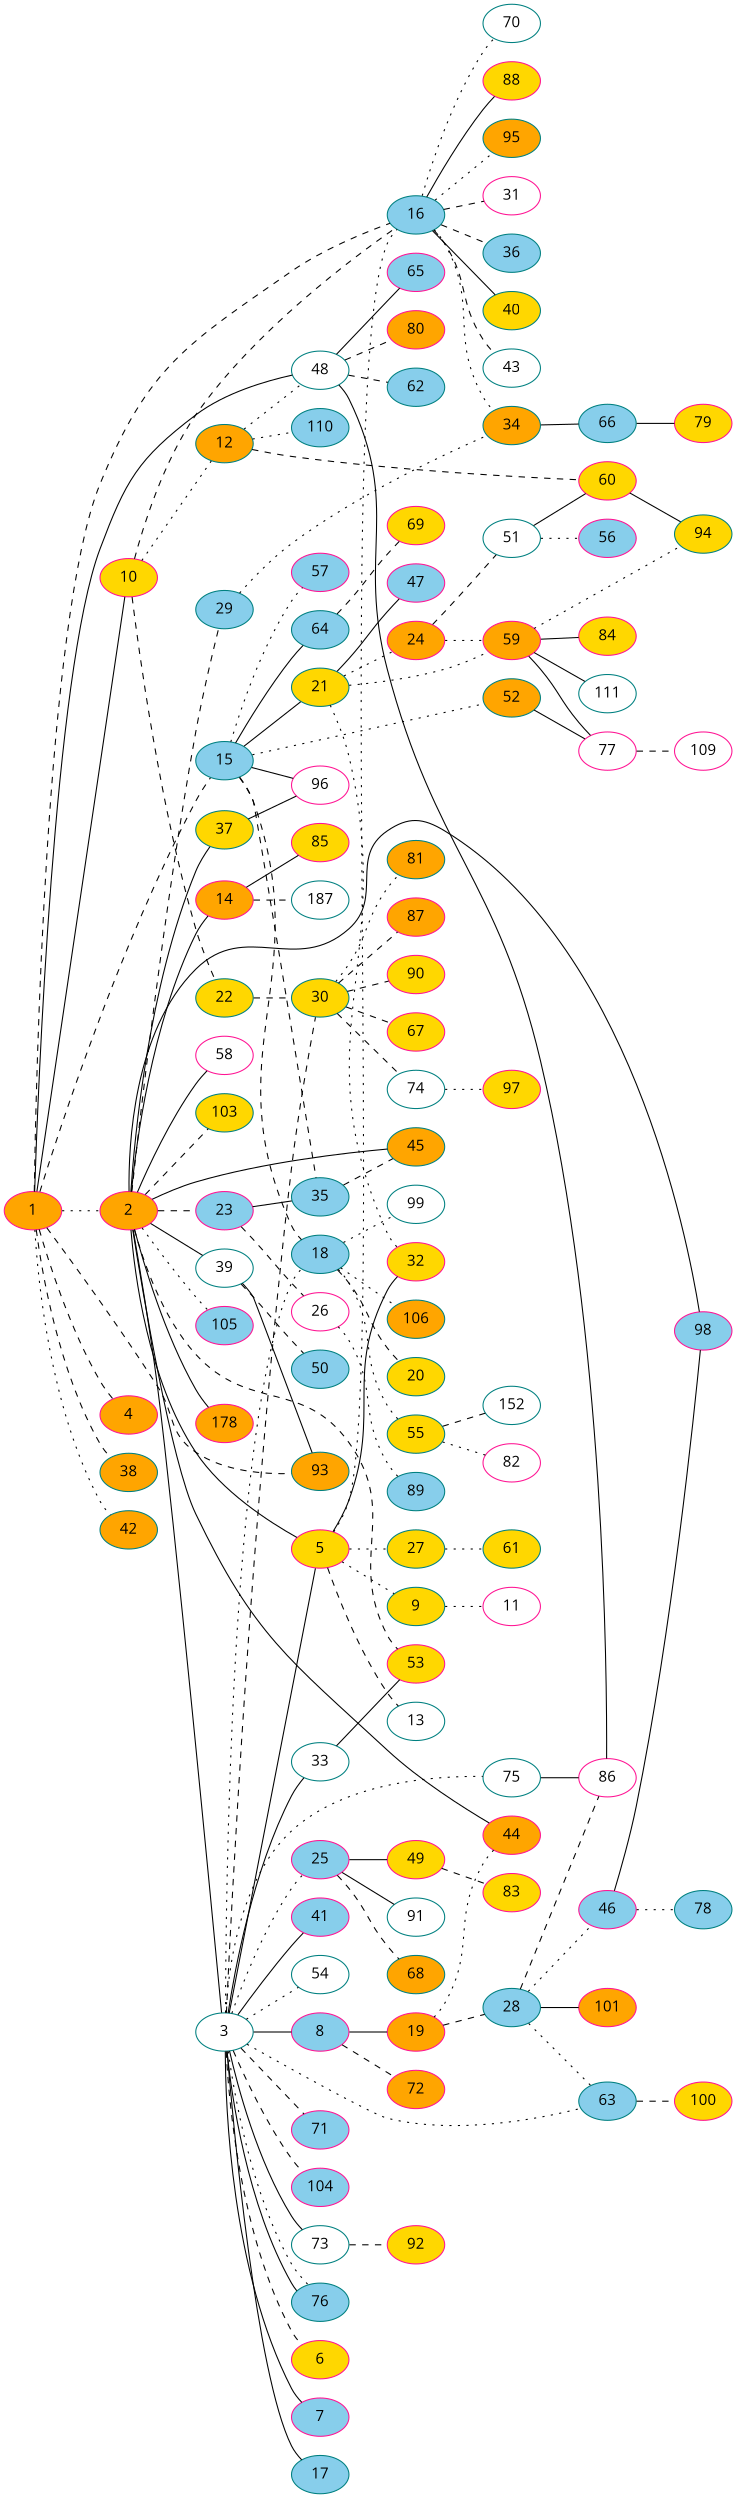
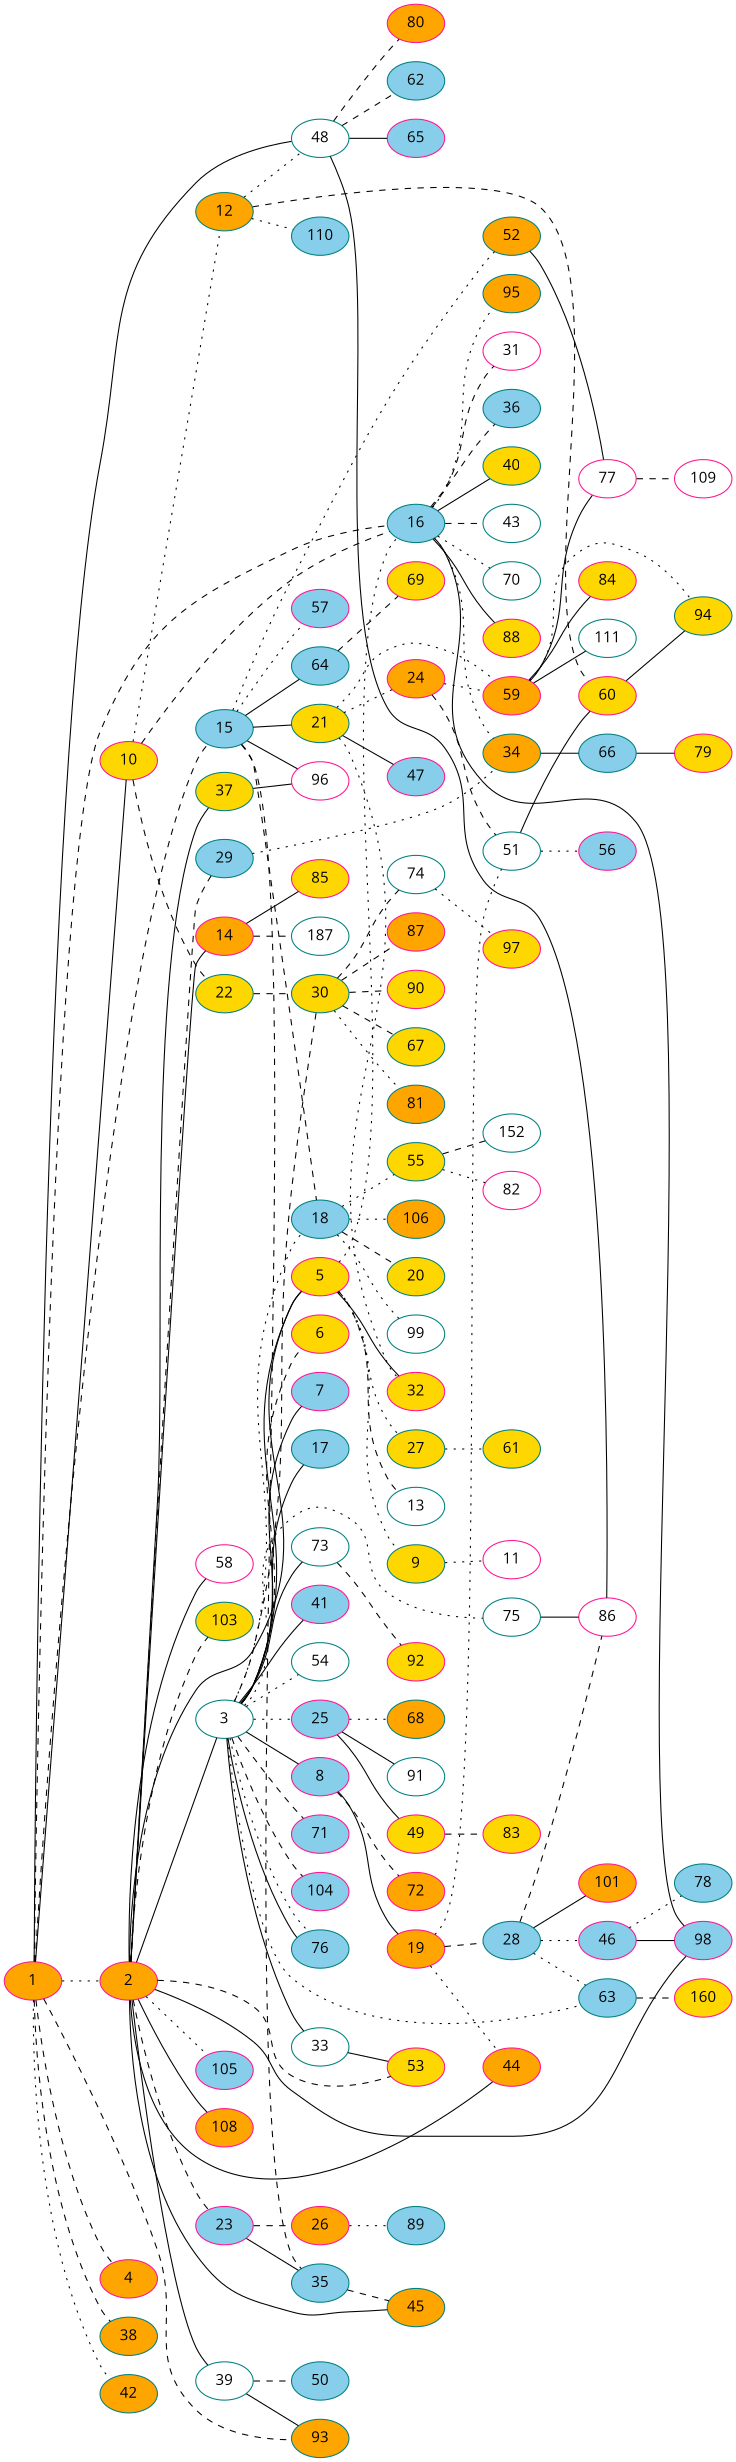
(416, 1032) -> (416, 1047)
none -> (669, 1162)
(320, 1312) -> (320, 2226)
none -> (472, 1402)
(224, 1423) -> (224, 2128)
(368, 1917) -> (368, 1719)
(703, 2101) -> (703, 1998)
